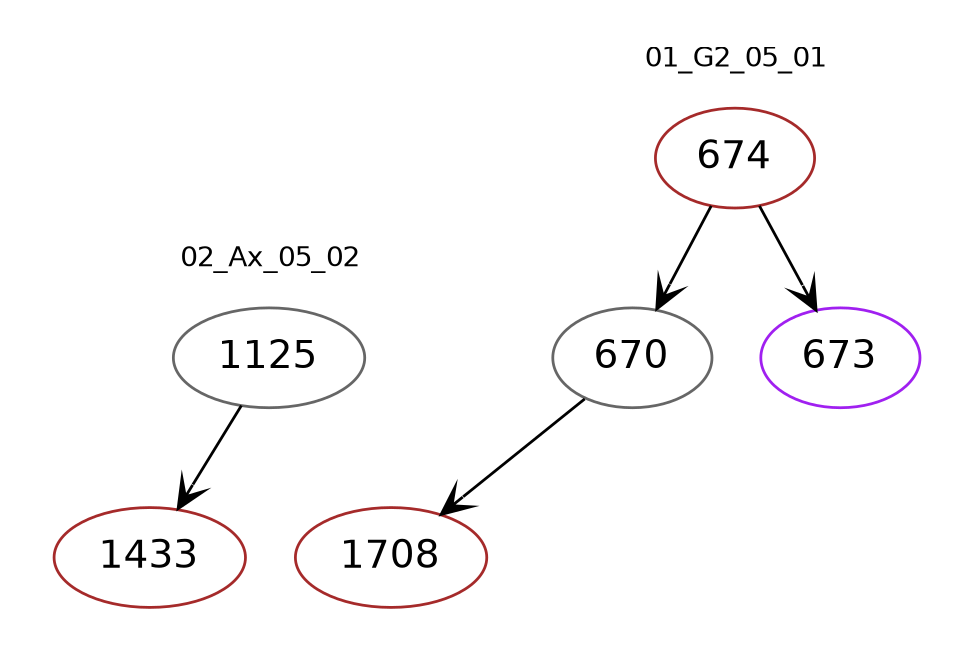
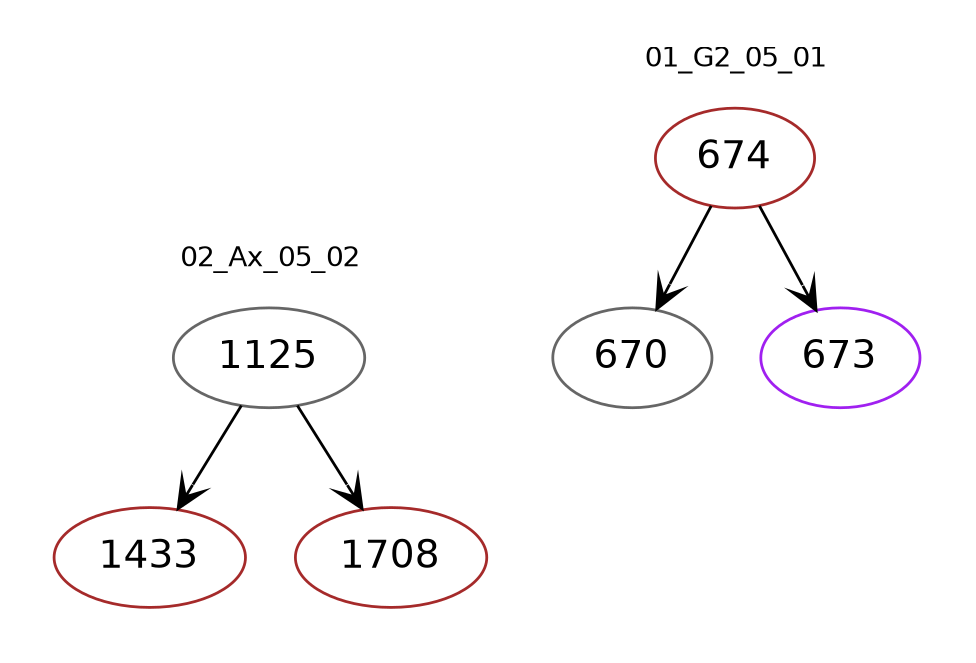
(524, 448) -> (322, 445)
